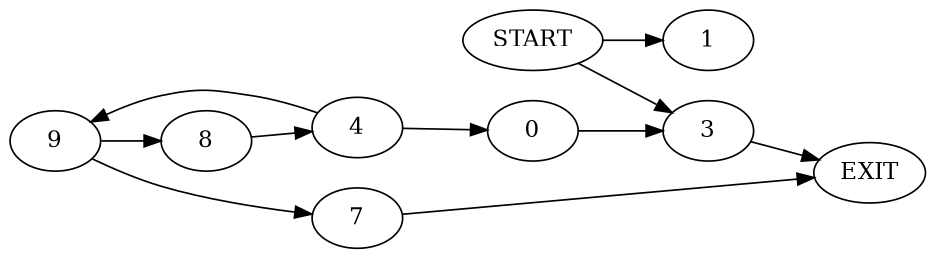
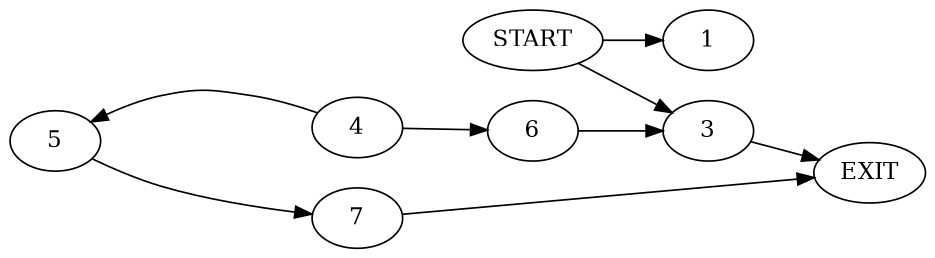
(533, 131) -> (533, 131)
(55, 141) -> (55, 141)
(206, 141) -> none
